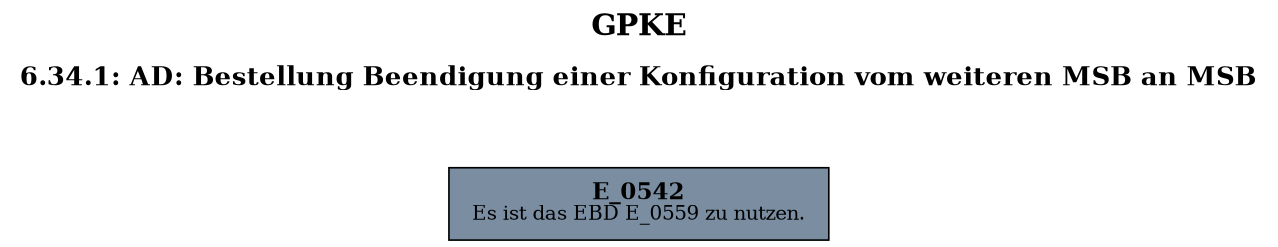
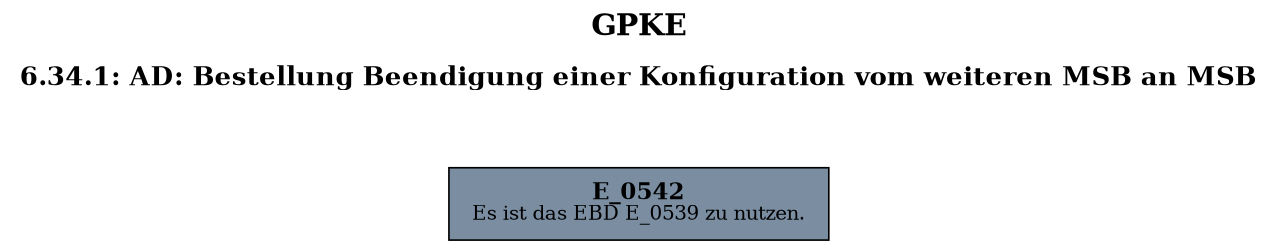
(639, 214) -> (639, 214)
